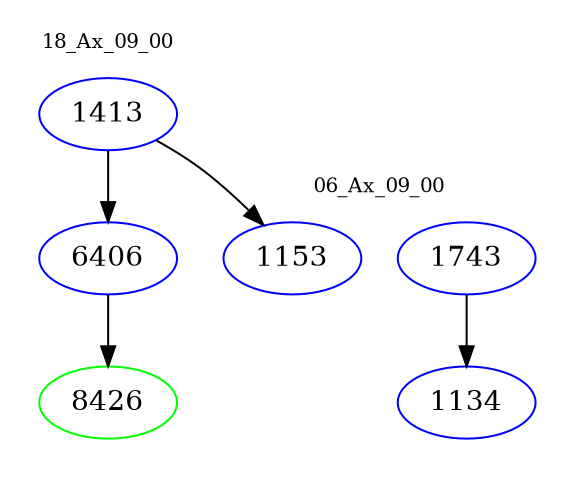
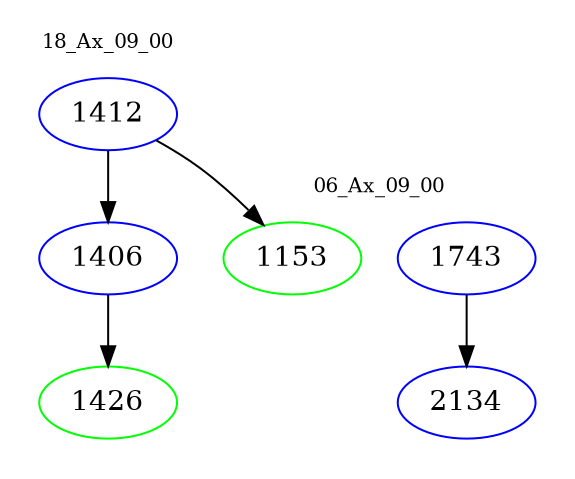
(108, 114) -> (108, 114)
(108, 258) -> (108, 258)
(292, 258) -> (292, 258)
(108, 403) -> (108, 403)
(467, 403) -> (467, 403)
